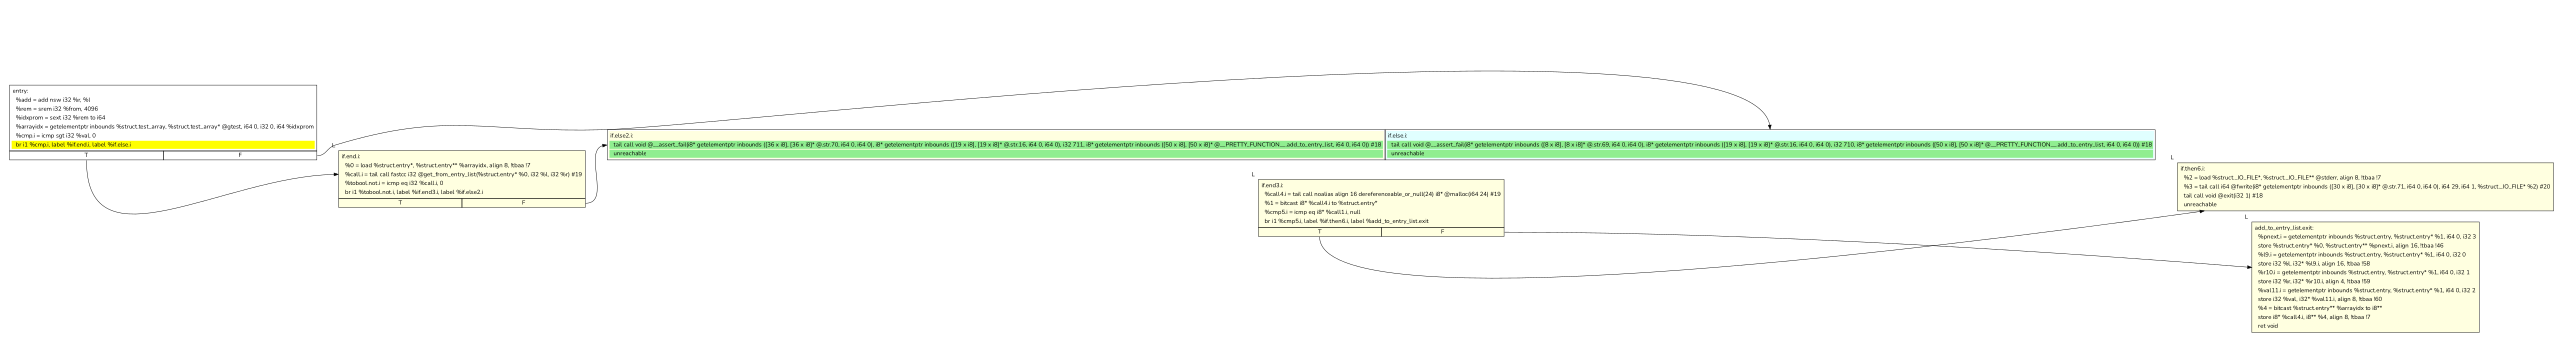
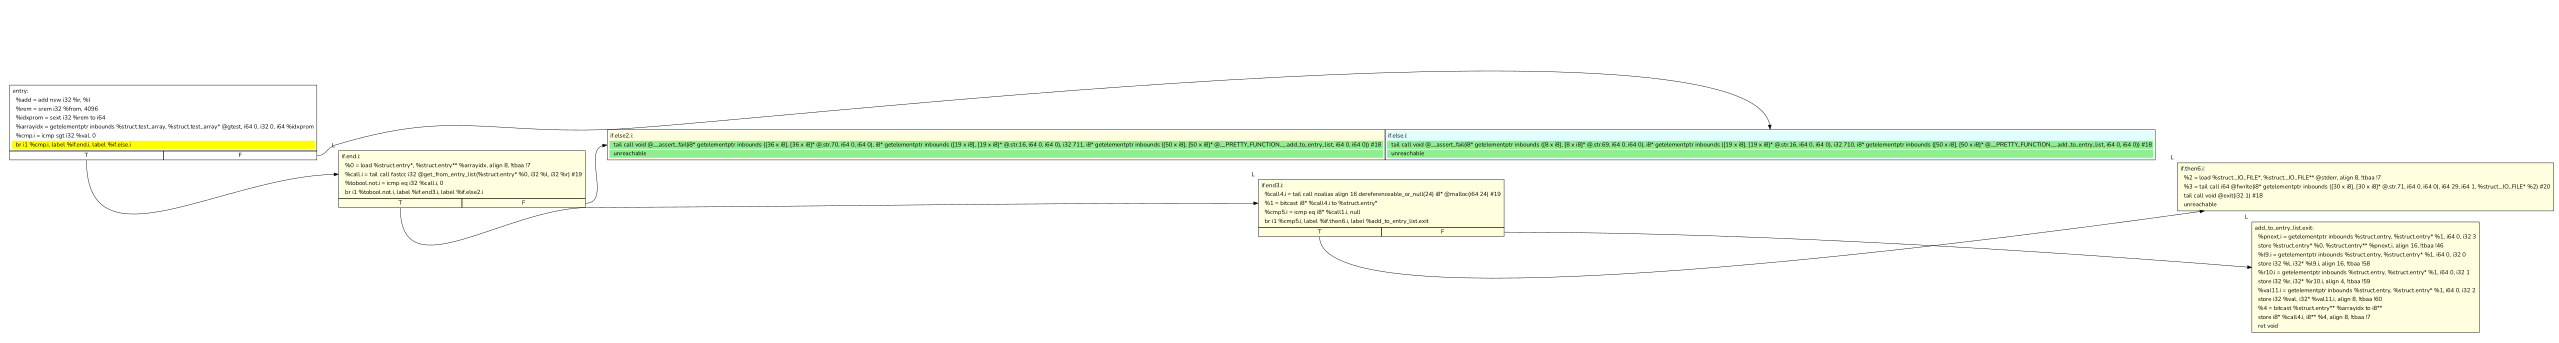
none -> (812, 206)
